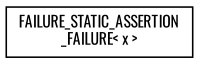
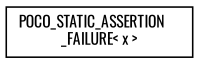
(99, 32) -> (99, 32)
